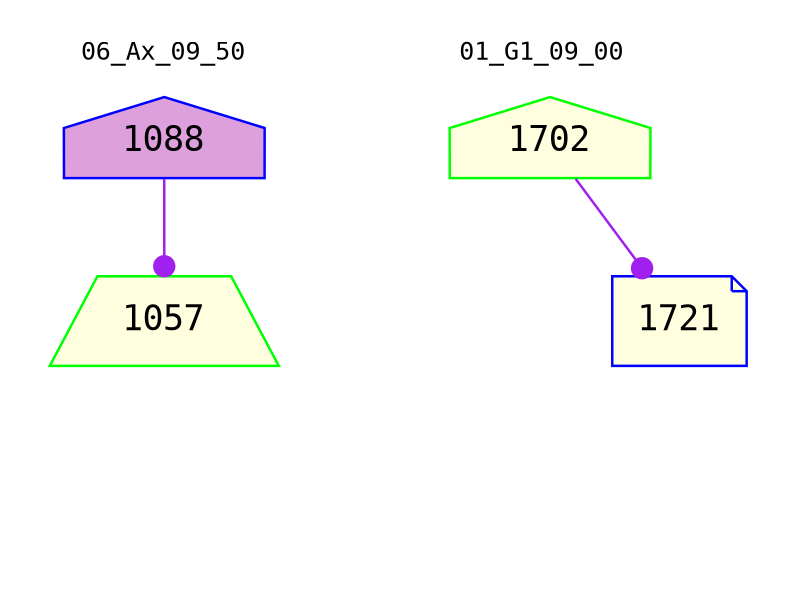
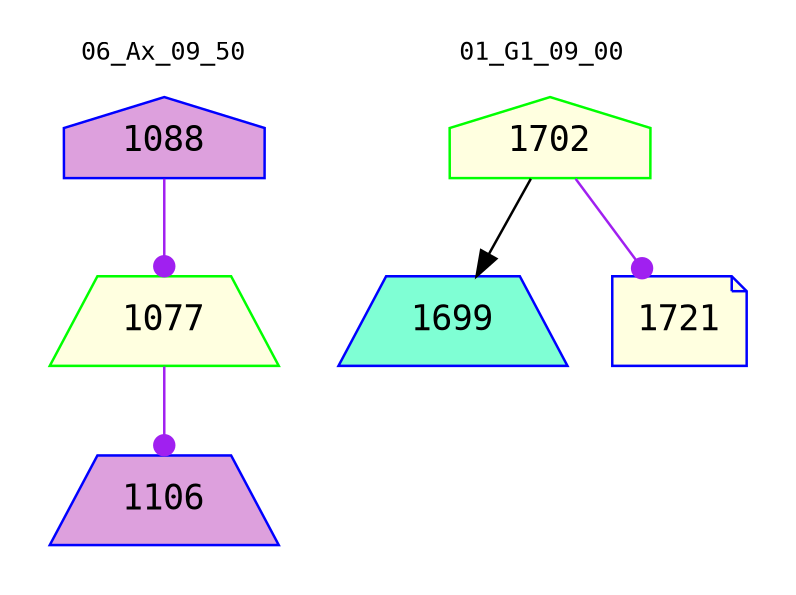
(164, 321) -> (164, 321)
none -> (453, 321)
none -> (164, 500)
